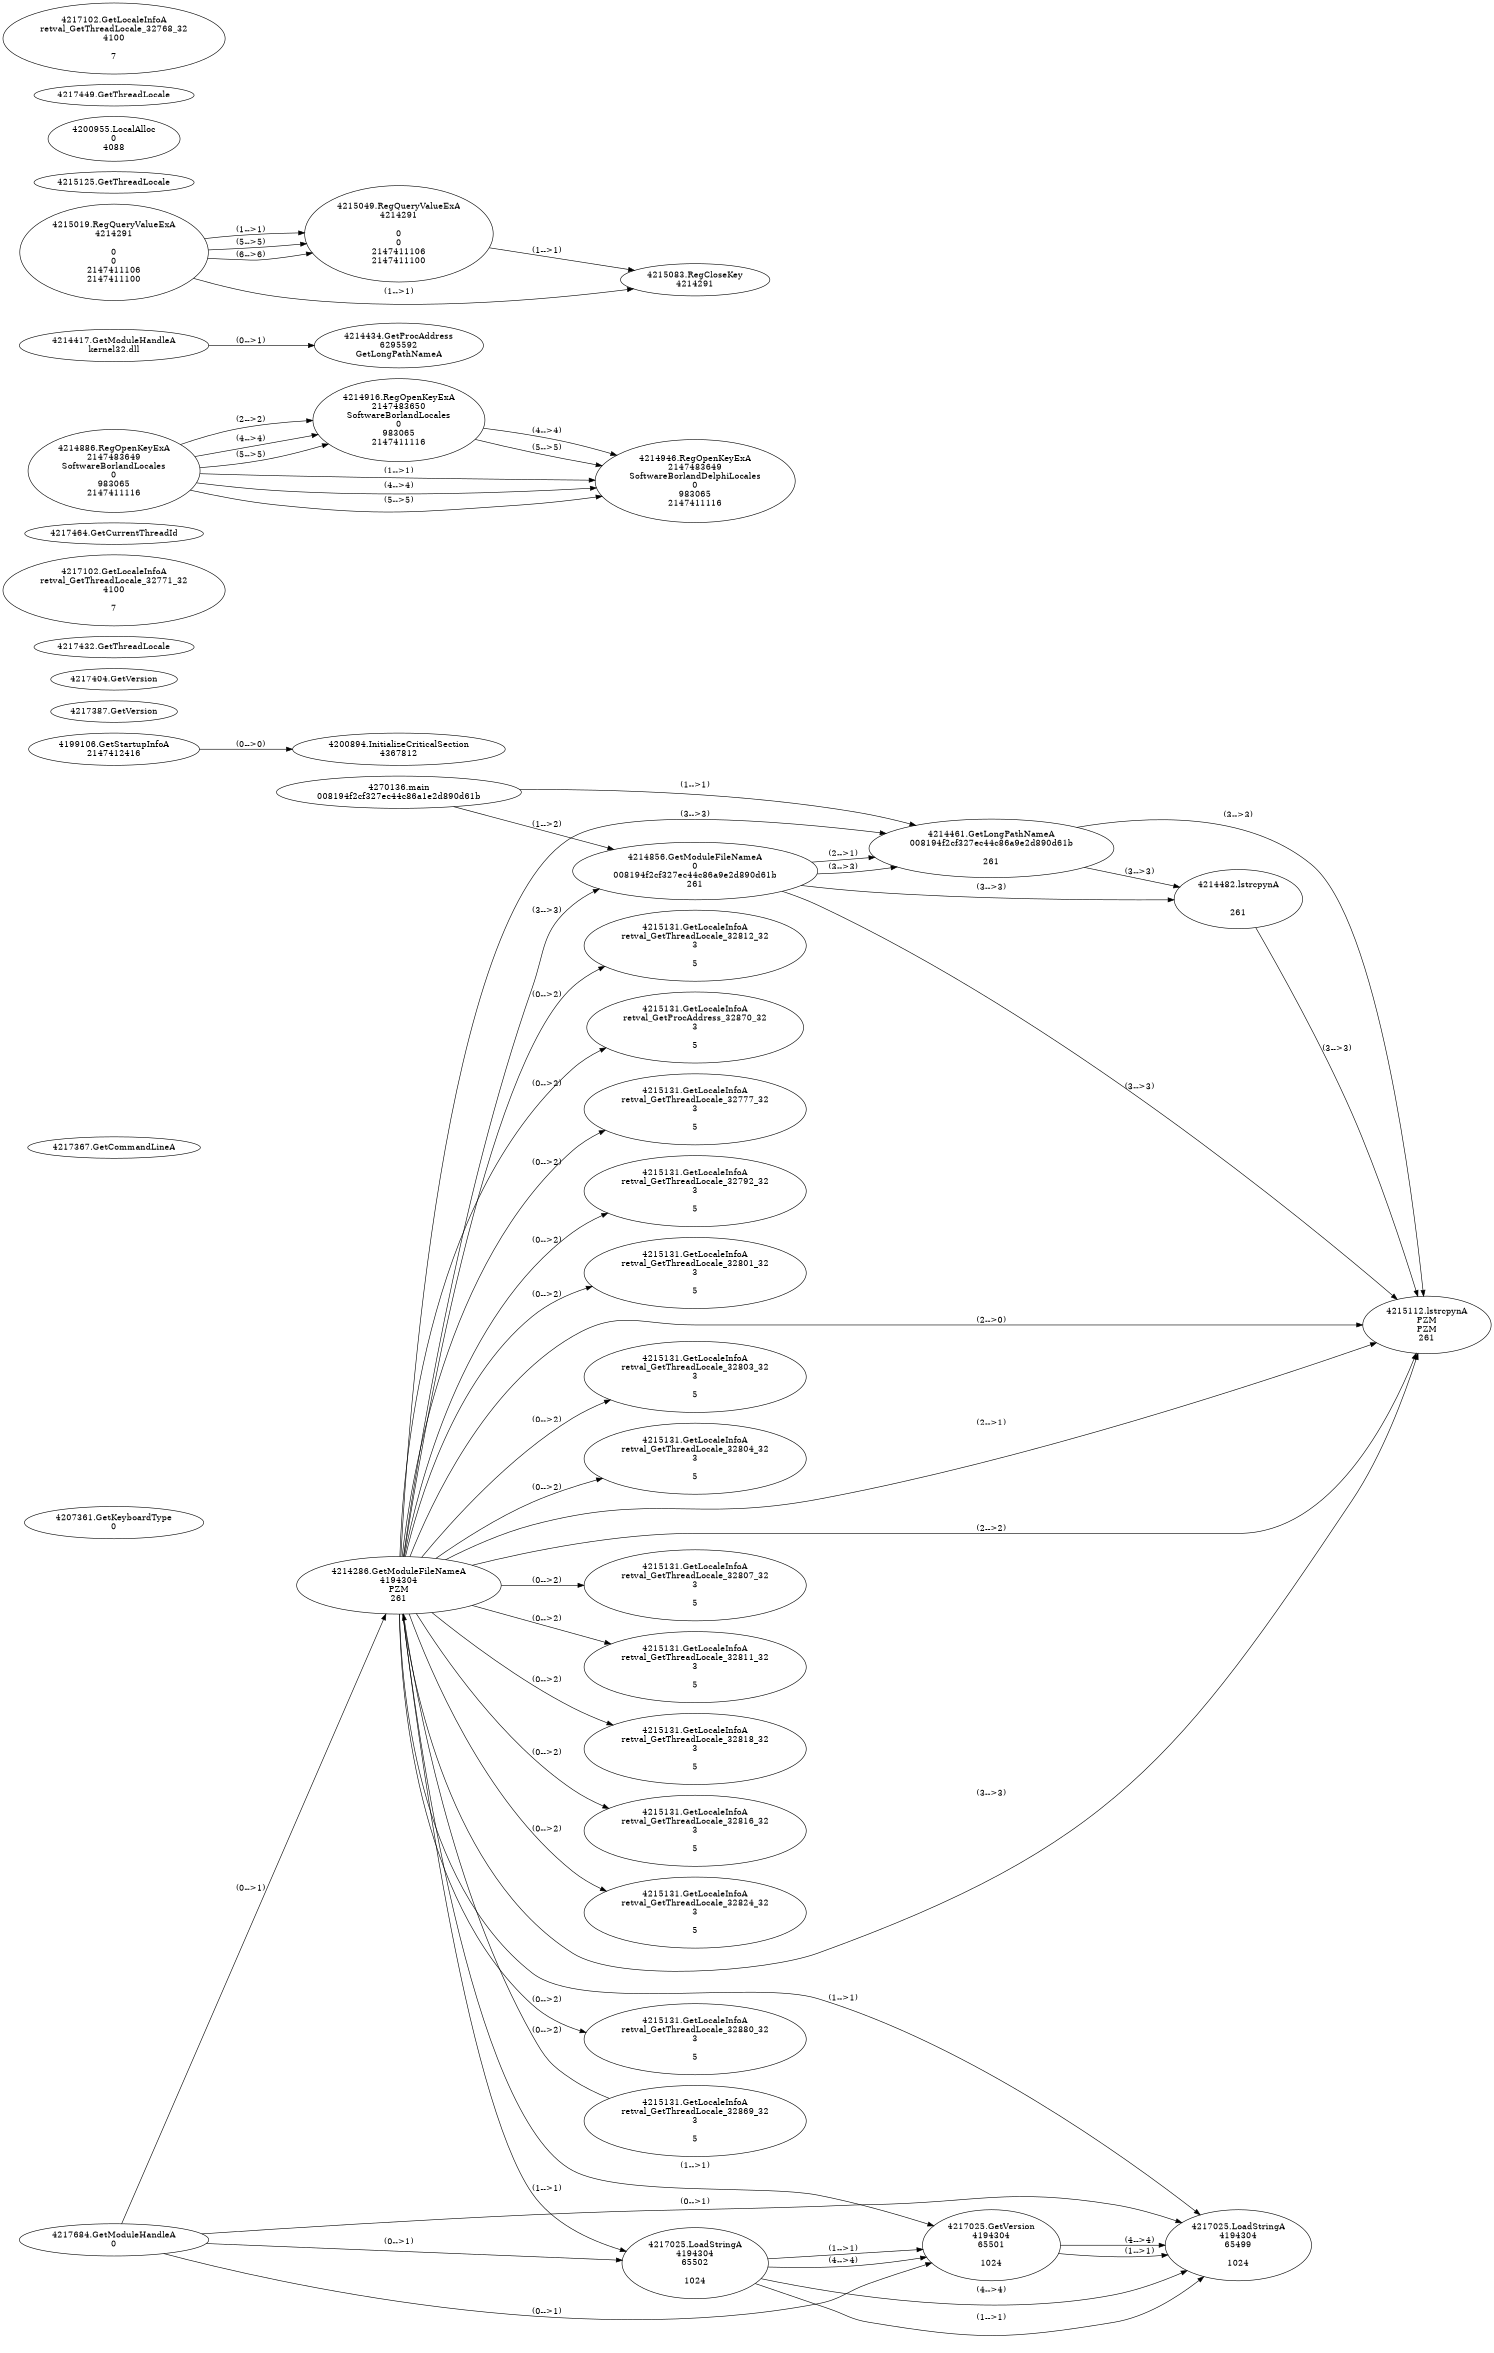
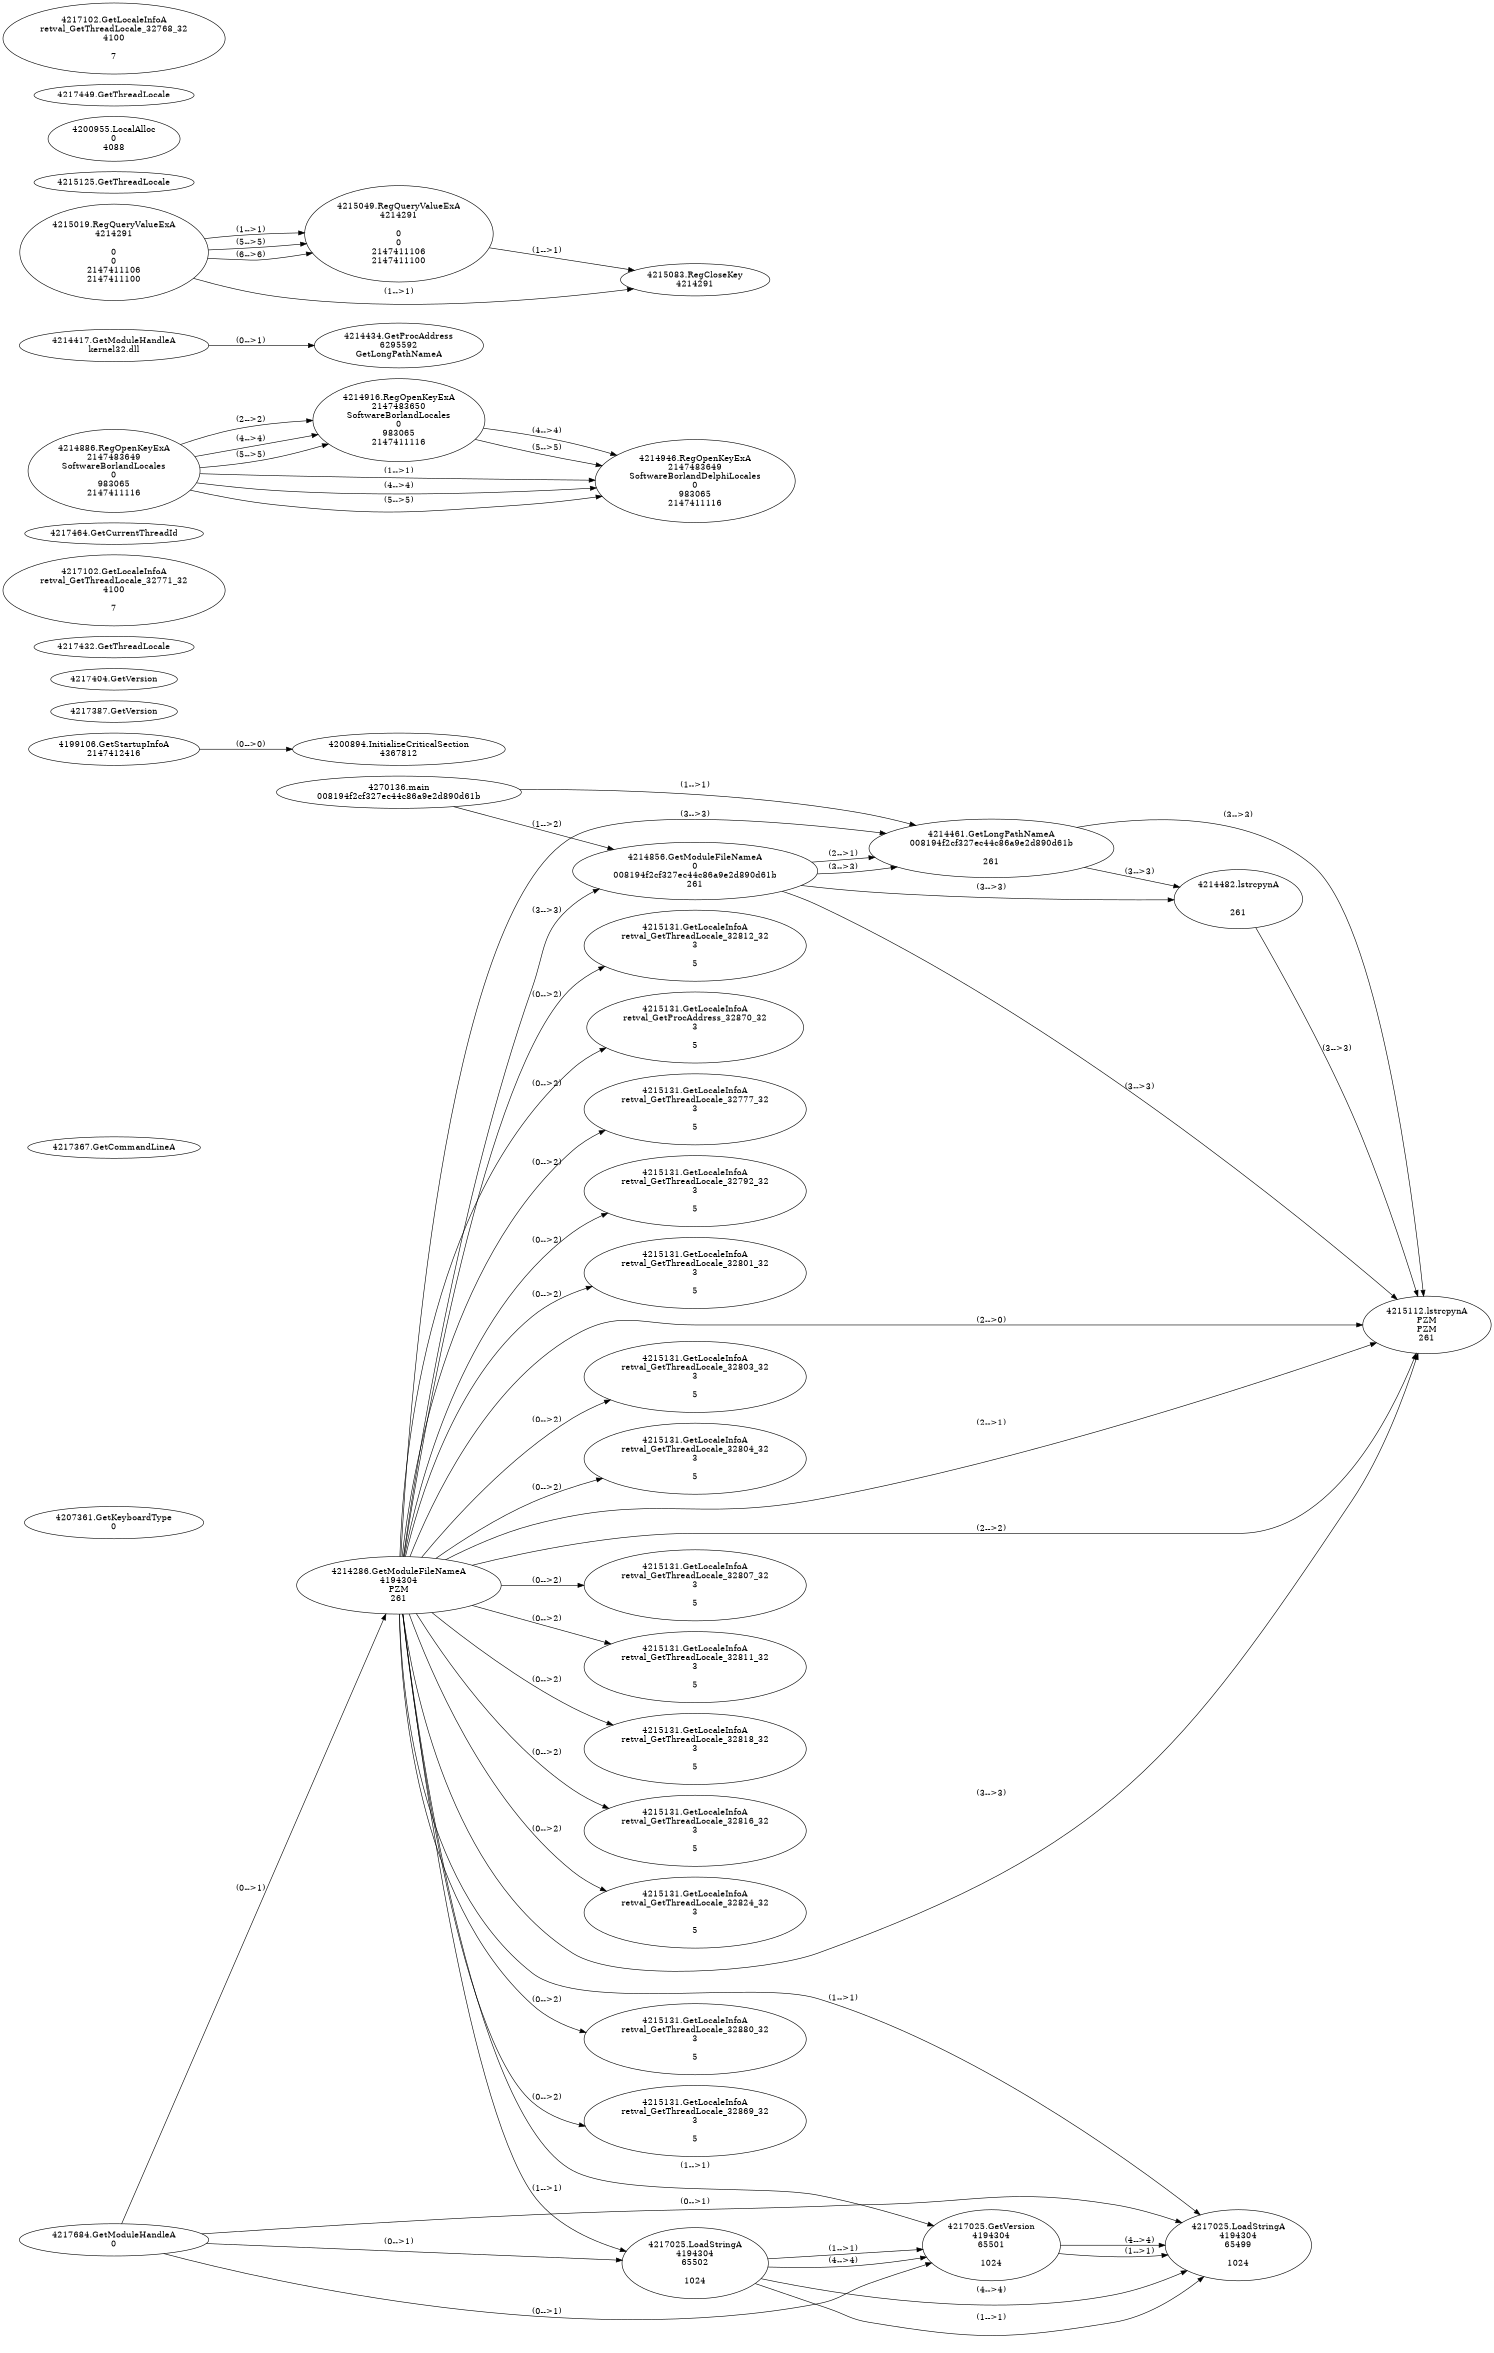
(399, 792) -> (399, 792)
(467, 1882) -> (448, 1892)
